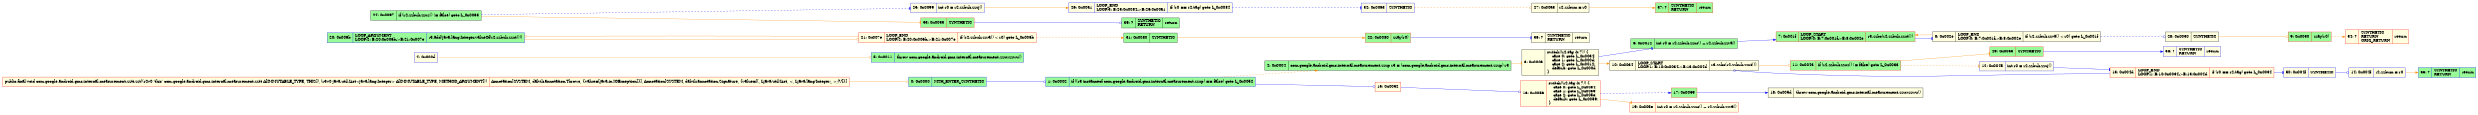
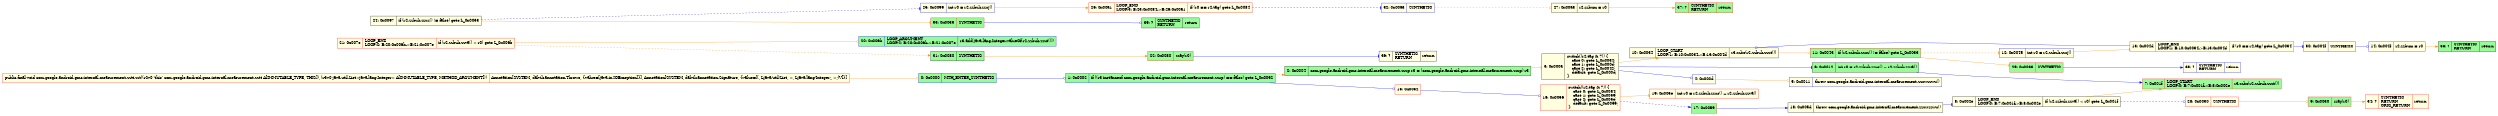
(1151, 8) -> (1170, 8)
(426, 16) -> (426, 21)
(2192, 37) -> (2212, 102)
(2337, 37) -> (2357, 102)
(1923, 39) -> (1947, 105)
(691, 40) -> none
(947, 57) -> (1865, 82)
(1571, 64) -> (1591, 69)
(2081, 69) -> (2101, 51)
(2447, 73) -> (2467, 47)
none -> (1654, 74)
